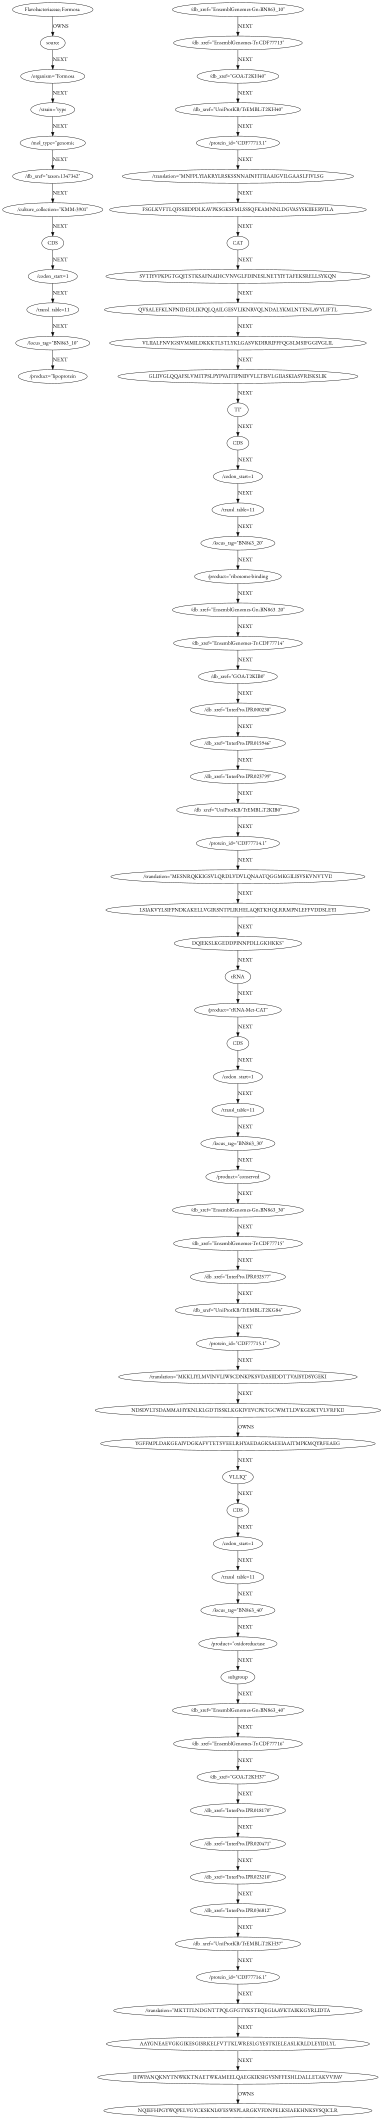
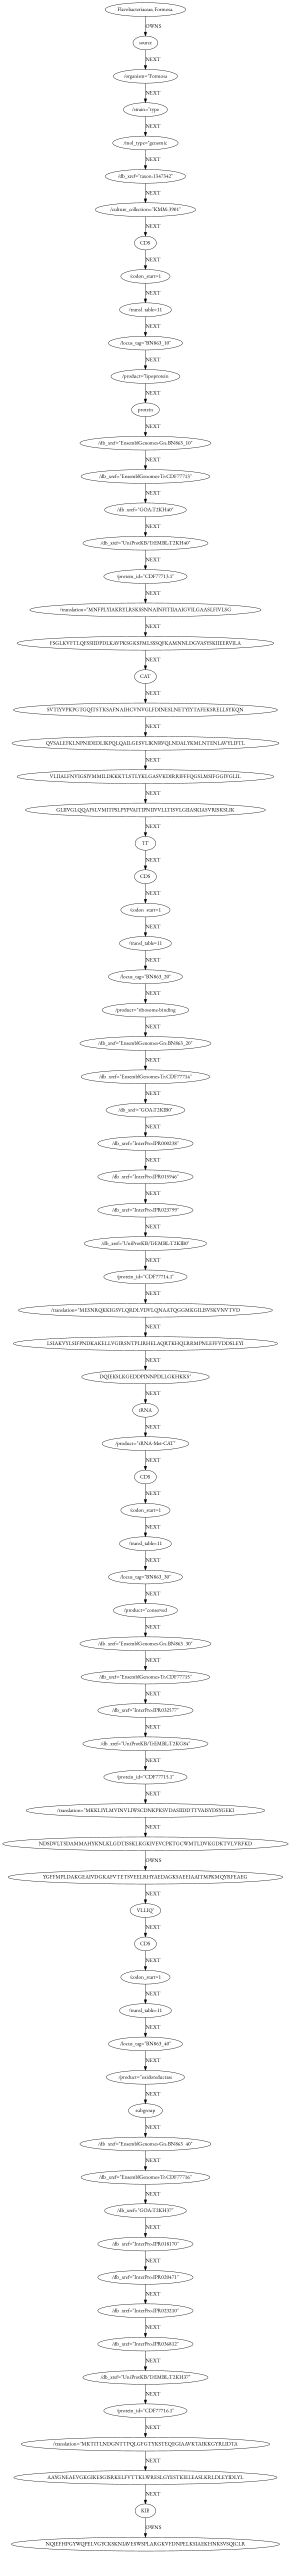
none -> (145, 410)
(238, 2077) -> (145, 2511)
